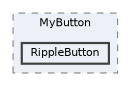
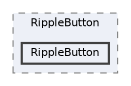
(65, 23) -> (65, 23)
